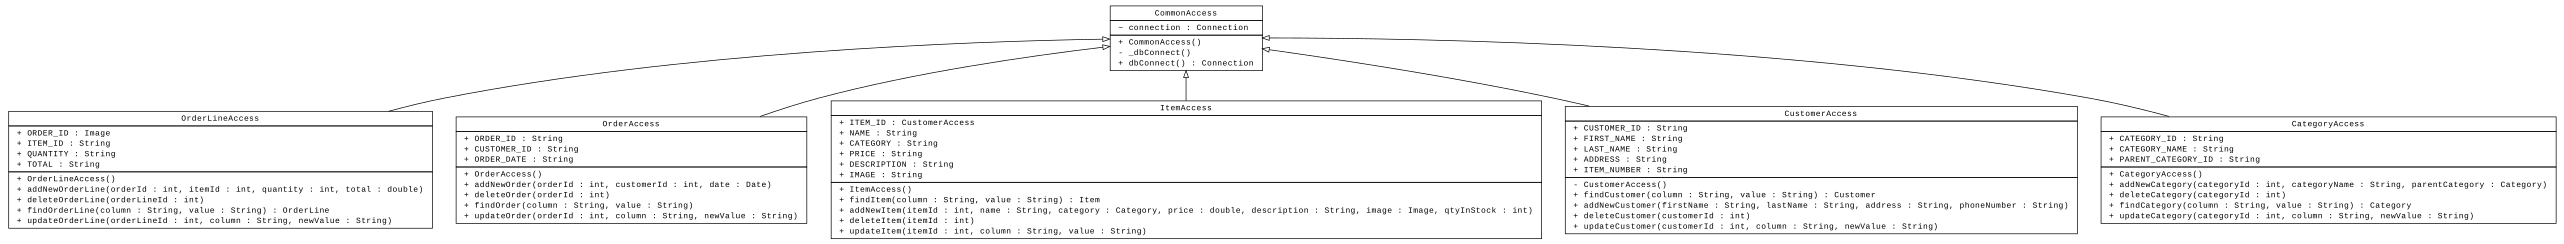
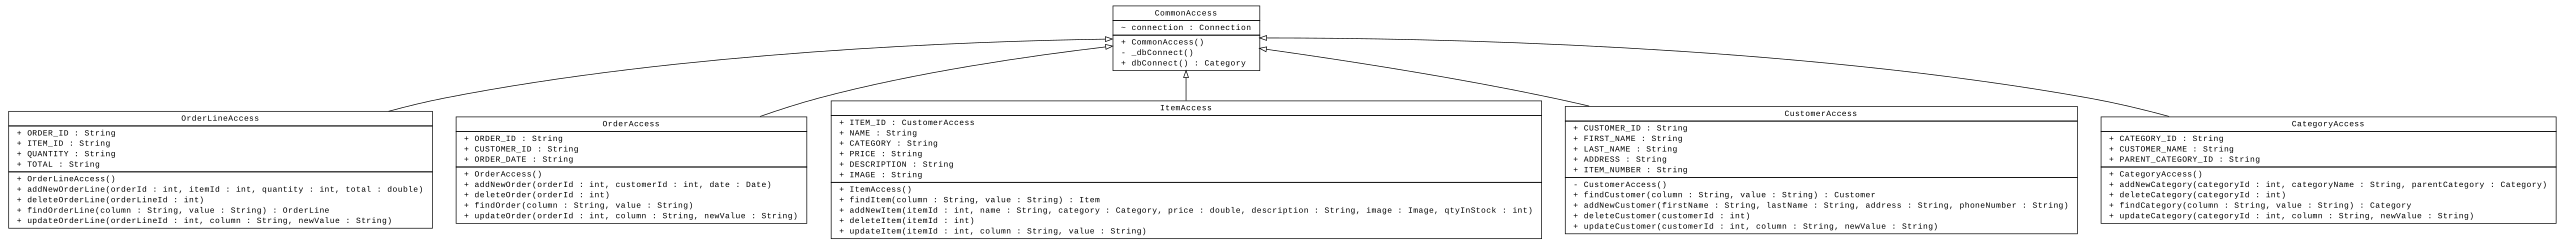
(1186, 63) -> (1184, 63)
(64, 133) -> (66, 133)
(2172, 149) -> (2172, 149)
